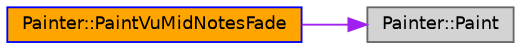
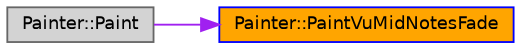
(325, 25) -> (177, 25)
